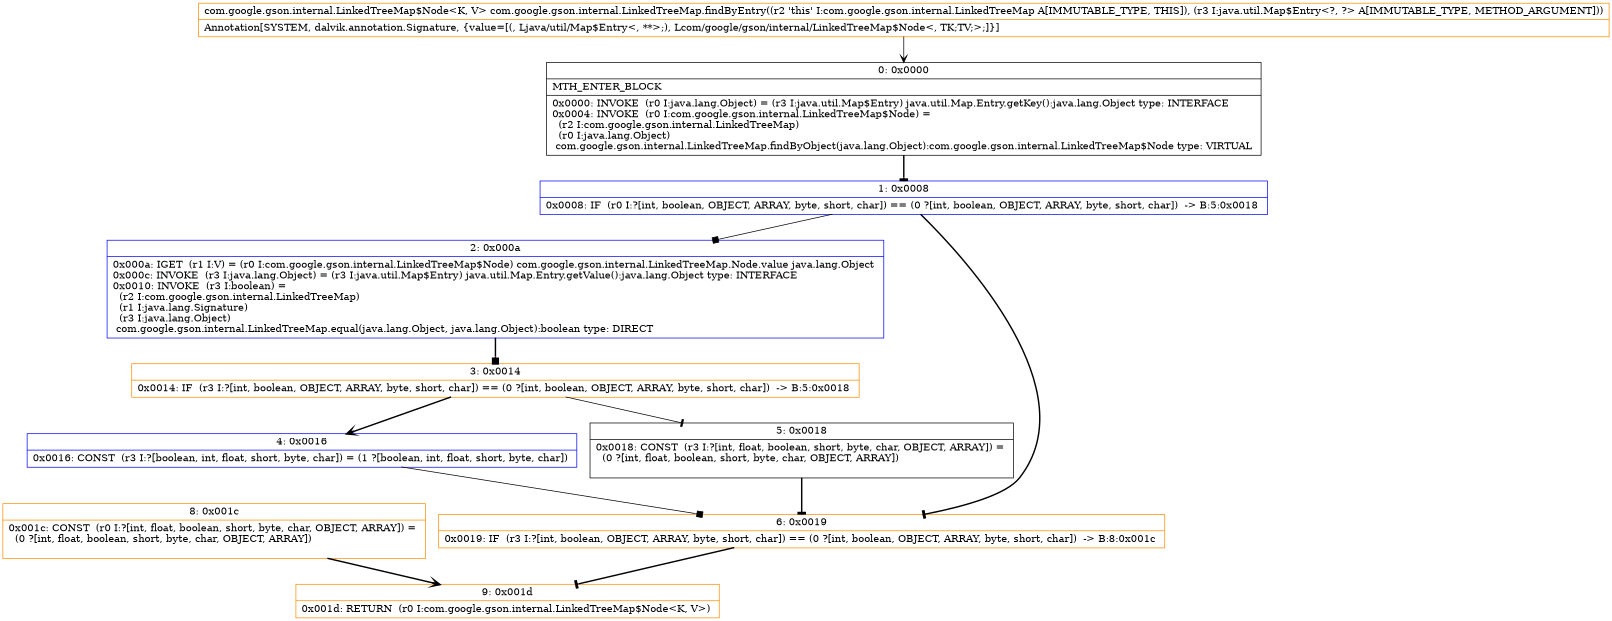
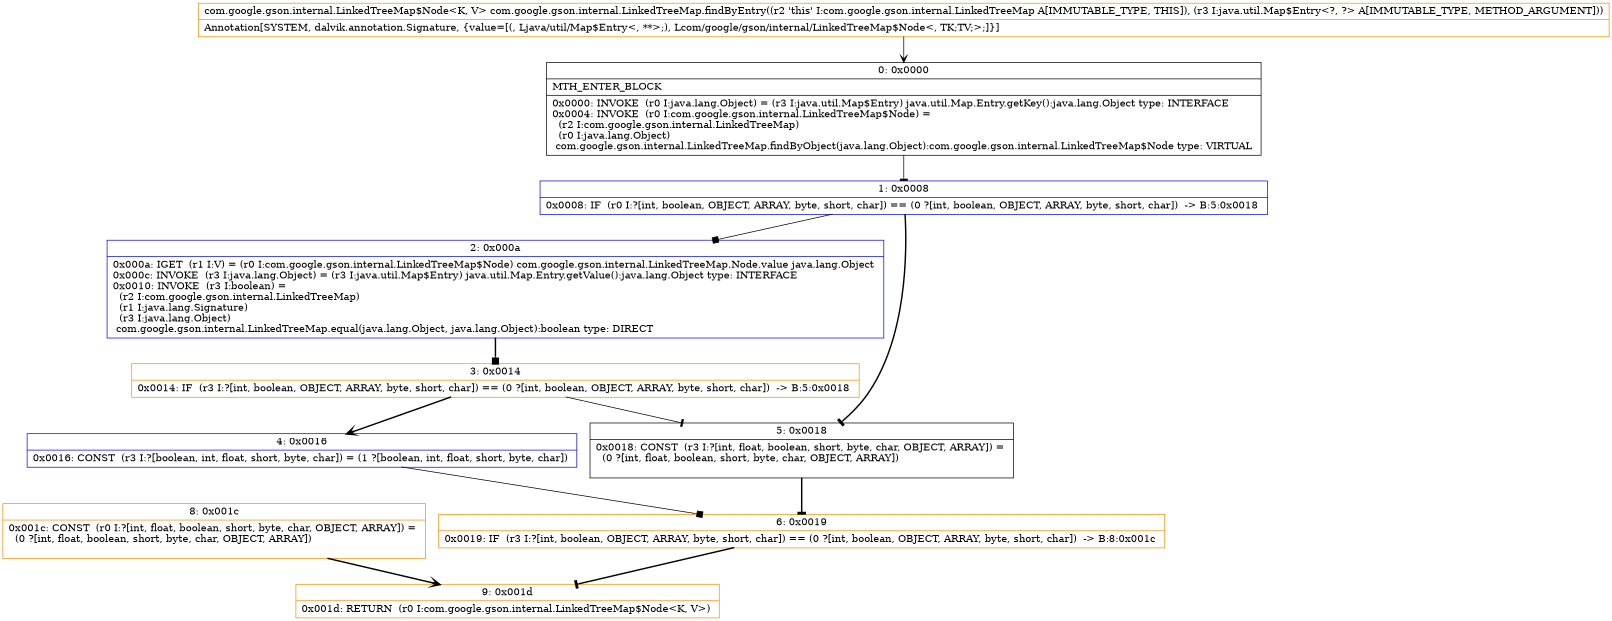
(904, 166) -> (904, 166)
(1033, 381) -> (897, 325)
